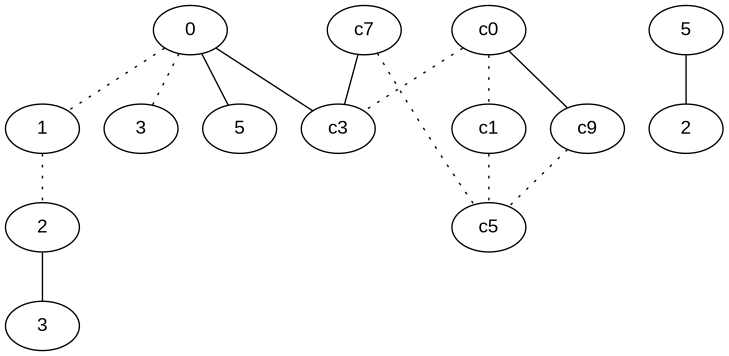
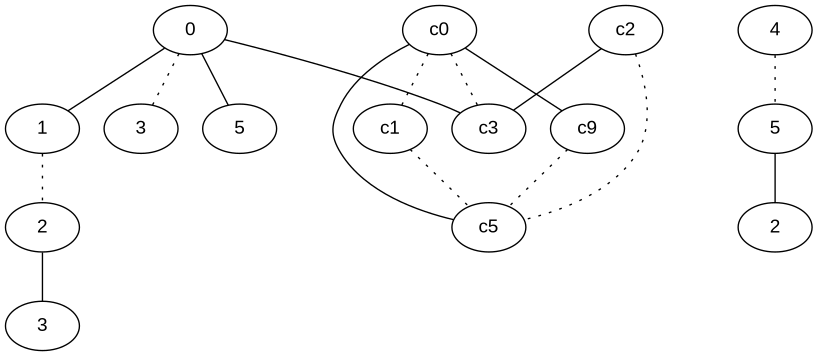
(364, 30) -> (626, 30)
none -> (775, 30)
(116, 80) -> (116, 80)
none -> (338, 149)
